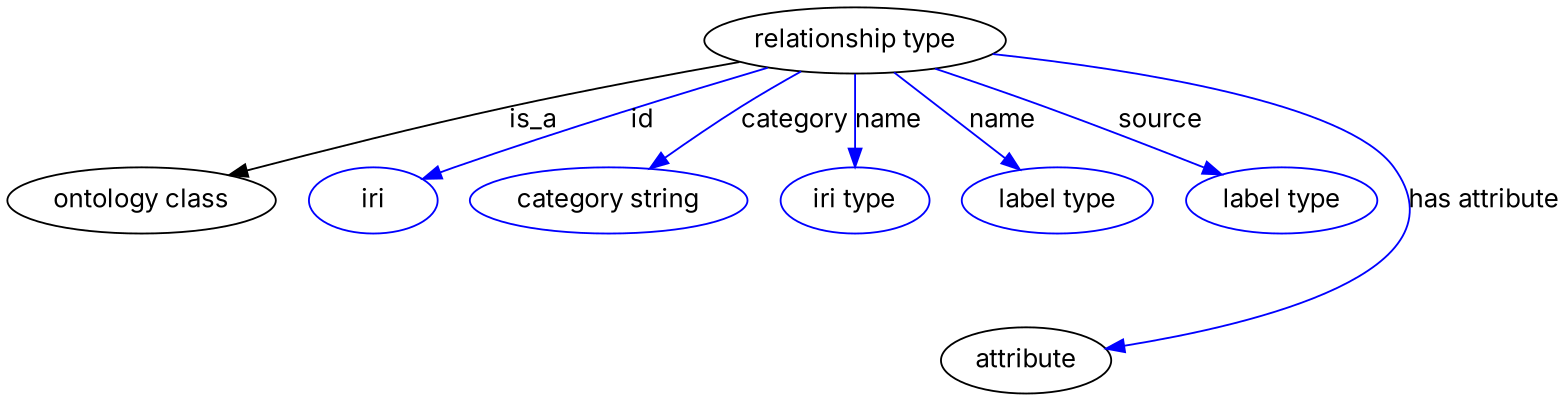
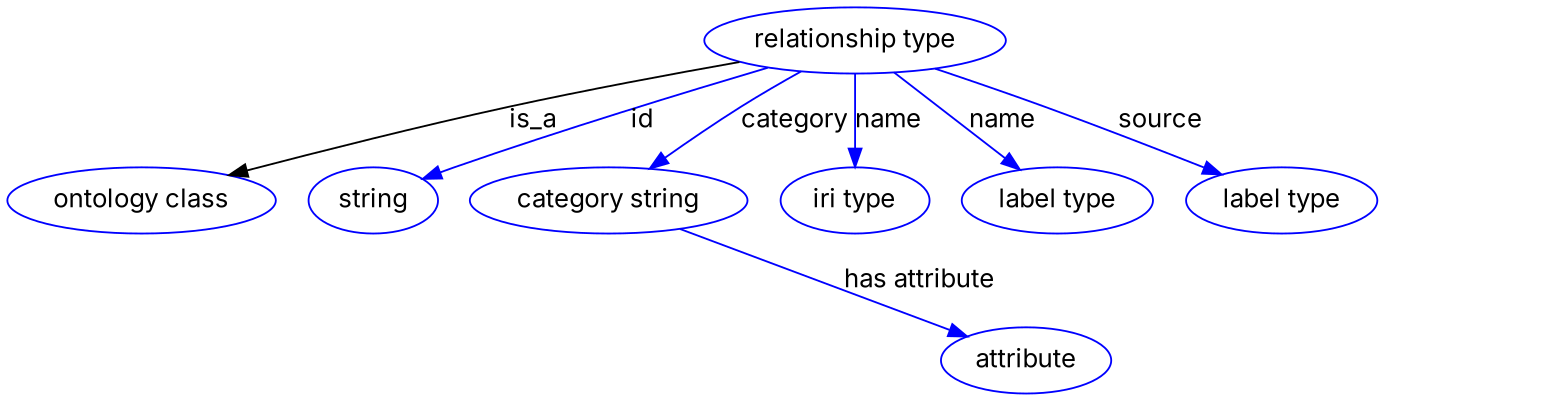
(855, 40) -> (855, 40)
(1377, 152) -> (815, 279)
(142, 200) -> (142, 200)
(373, 200) -> (373, 200)
(1026, 360) -> (1026, 360)
